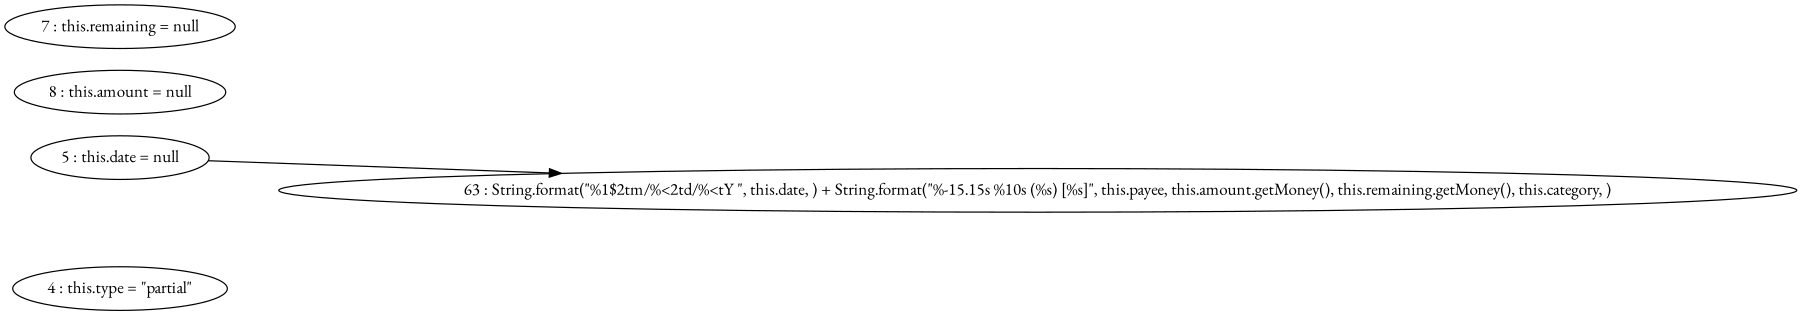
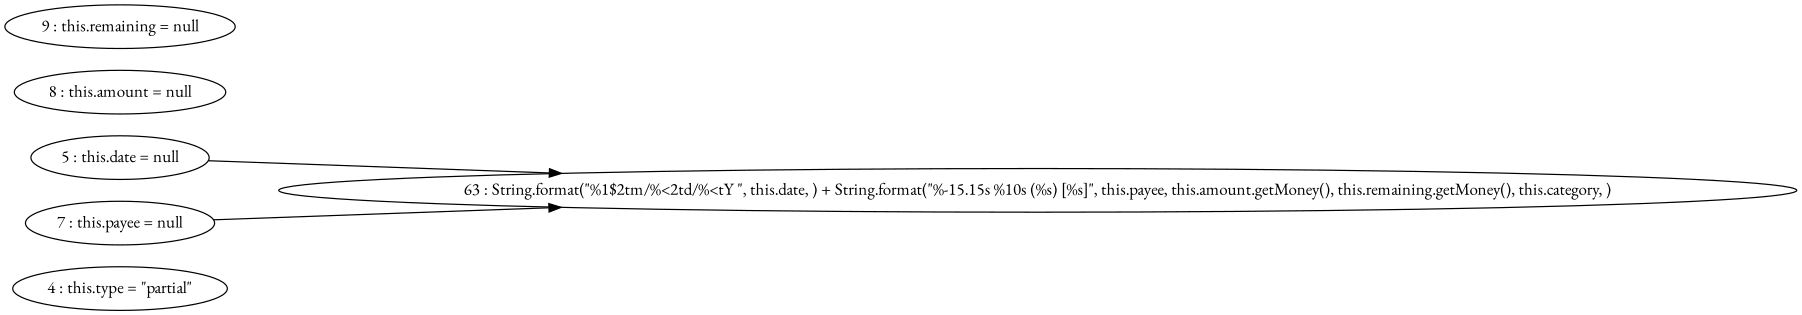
(120, 27) -> (120, 27)
none -> (120, 223)
